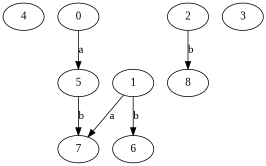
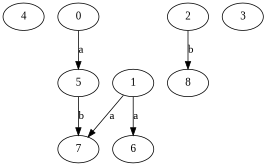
(136, 116) -> (136, 116)
